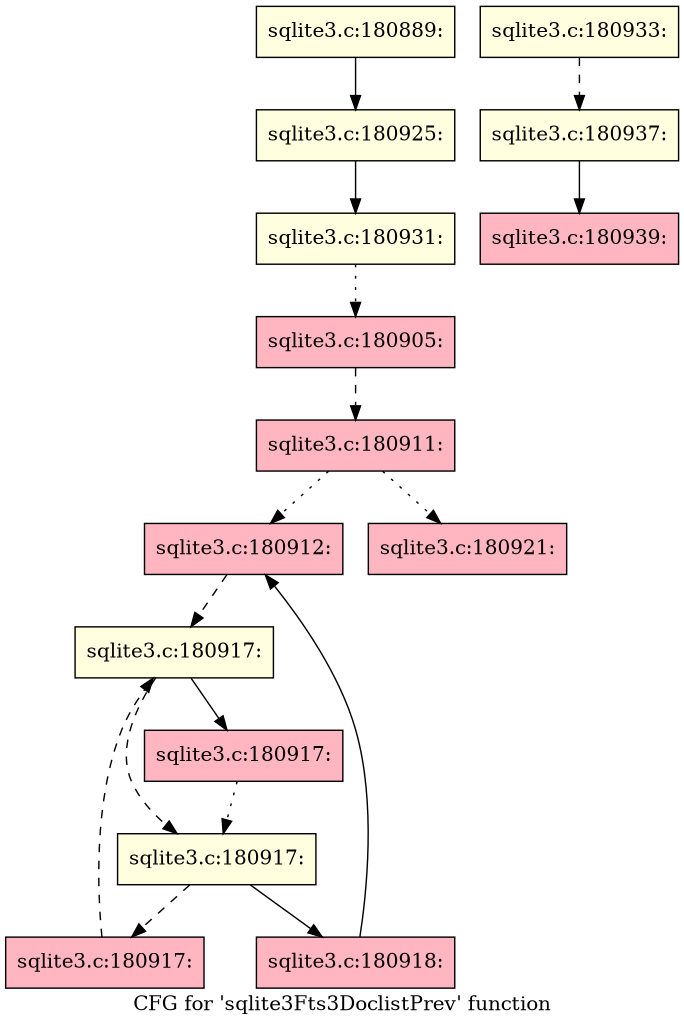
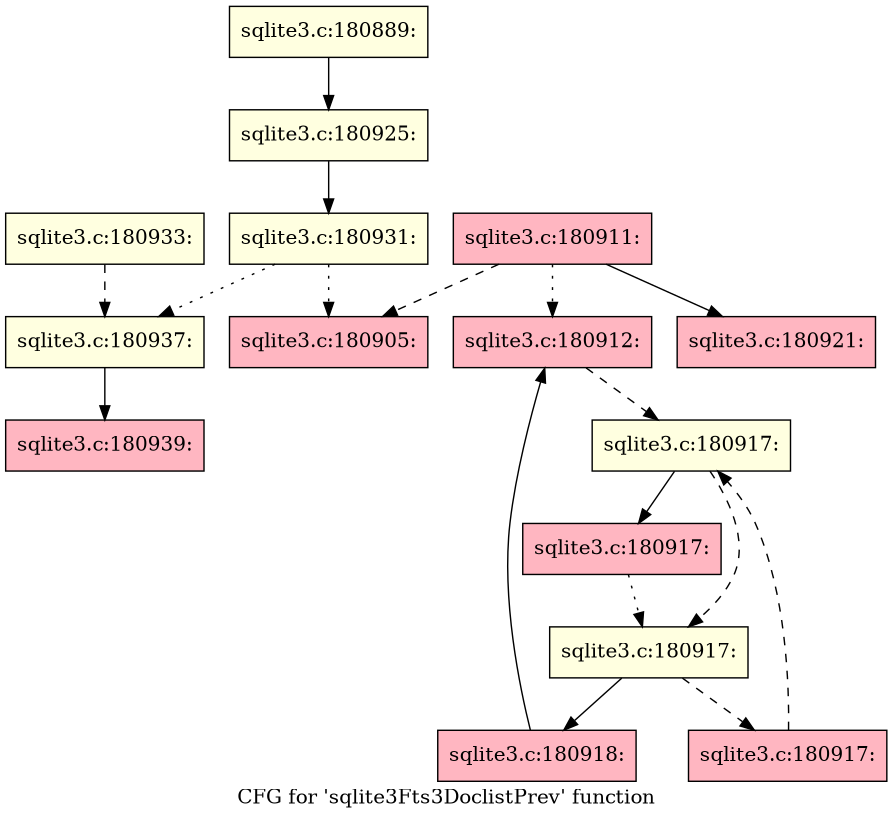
none -> (224, 287)
(356, 387) -> (447, 287)
(406, 493) -> (658, 287)
